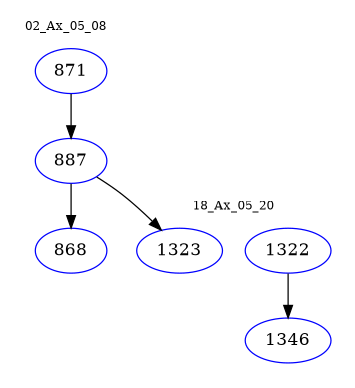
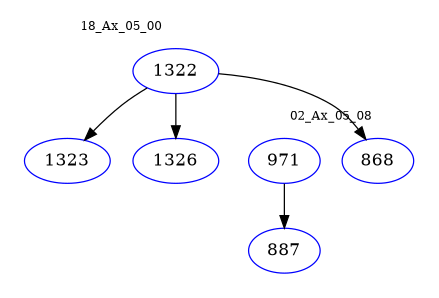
(71, 71) -> (284, 161)
(71, 200) -> (294, 88)
(135, 205) -> (119, 108)
(234, 206) -> (122, 27)
(288, 340) -> (176, 161)
